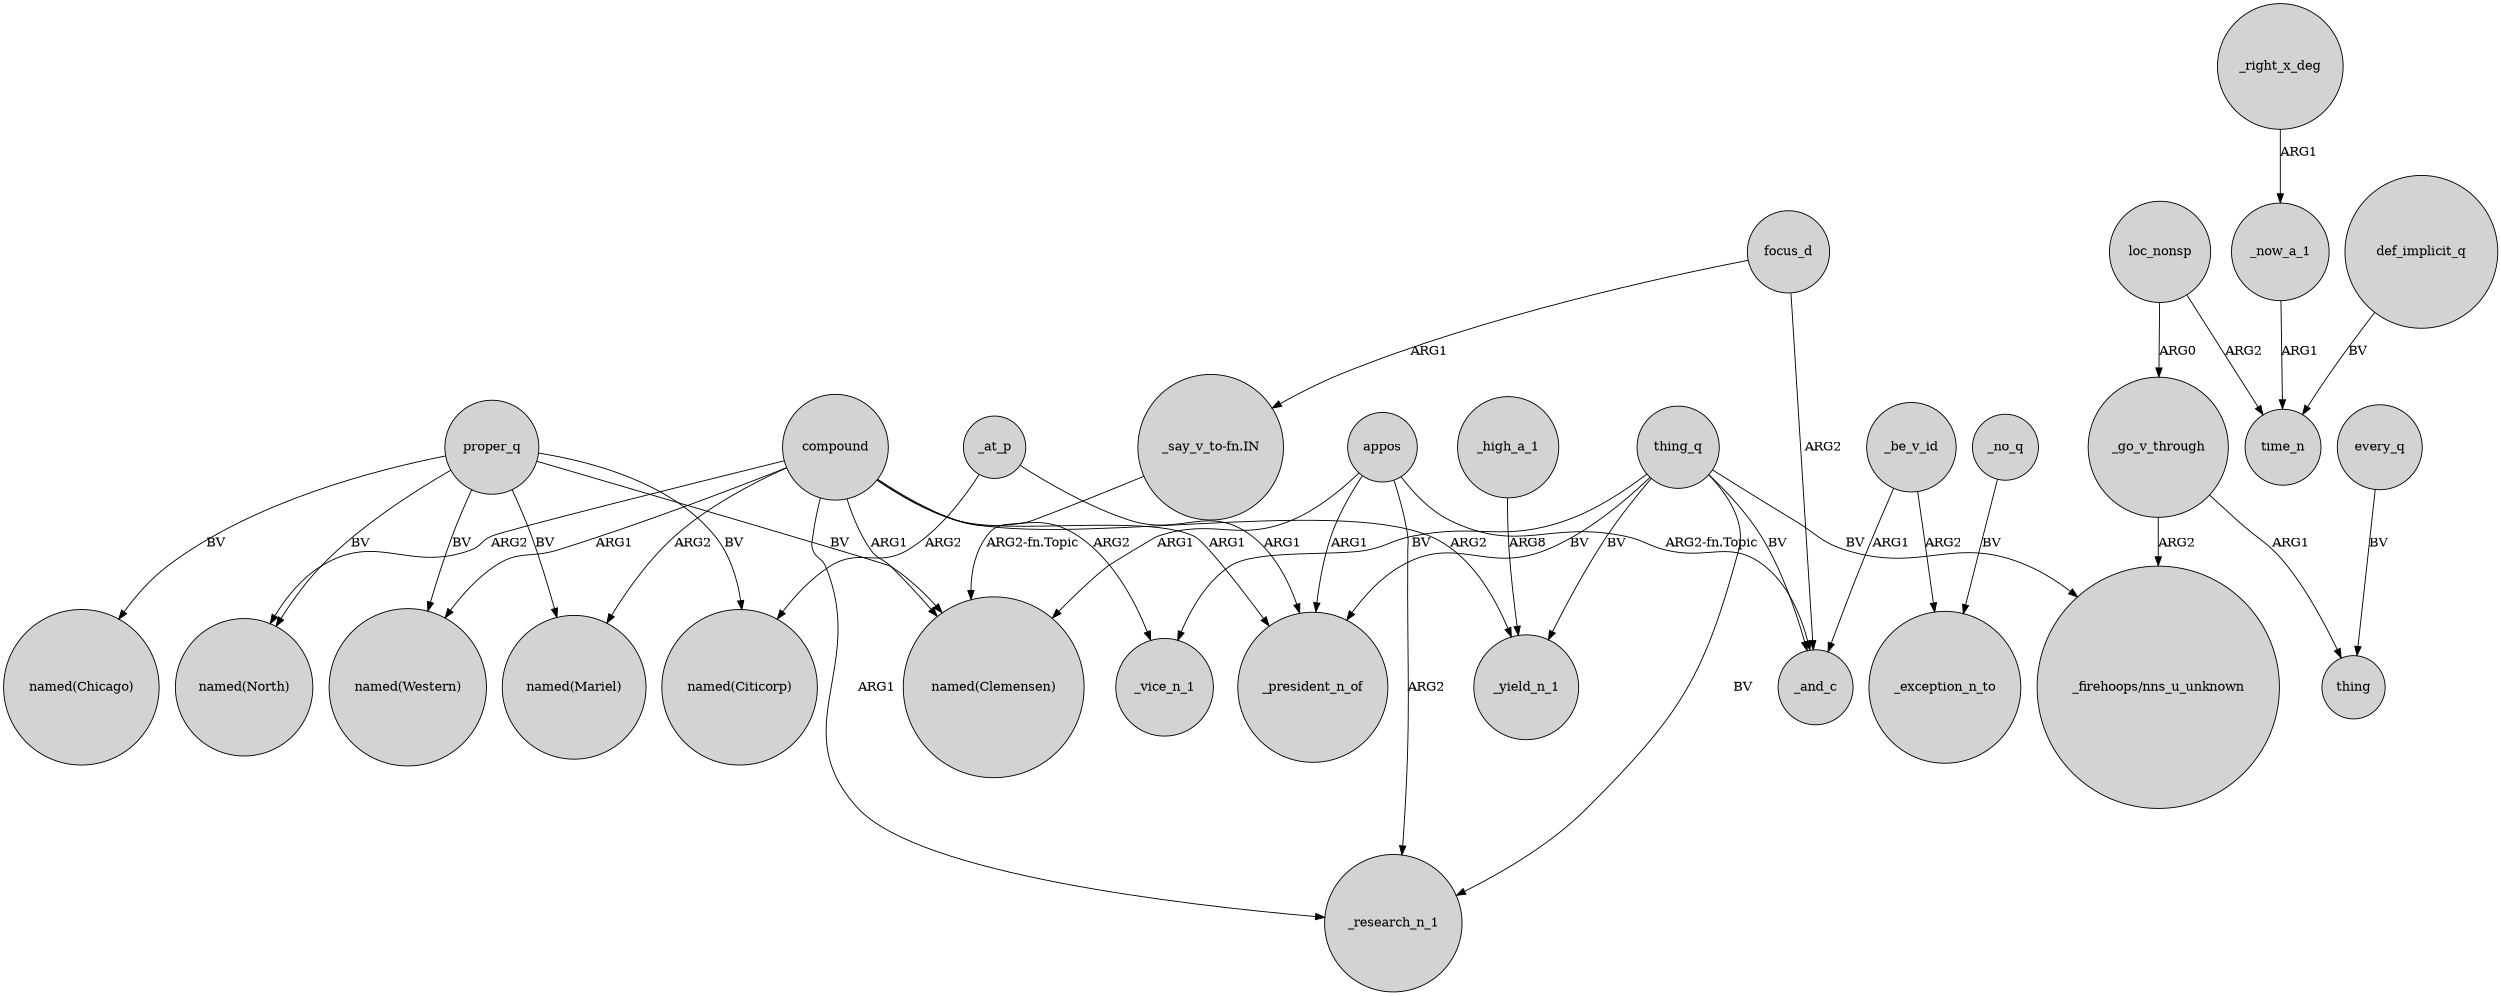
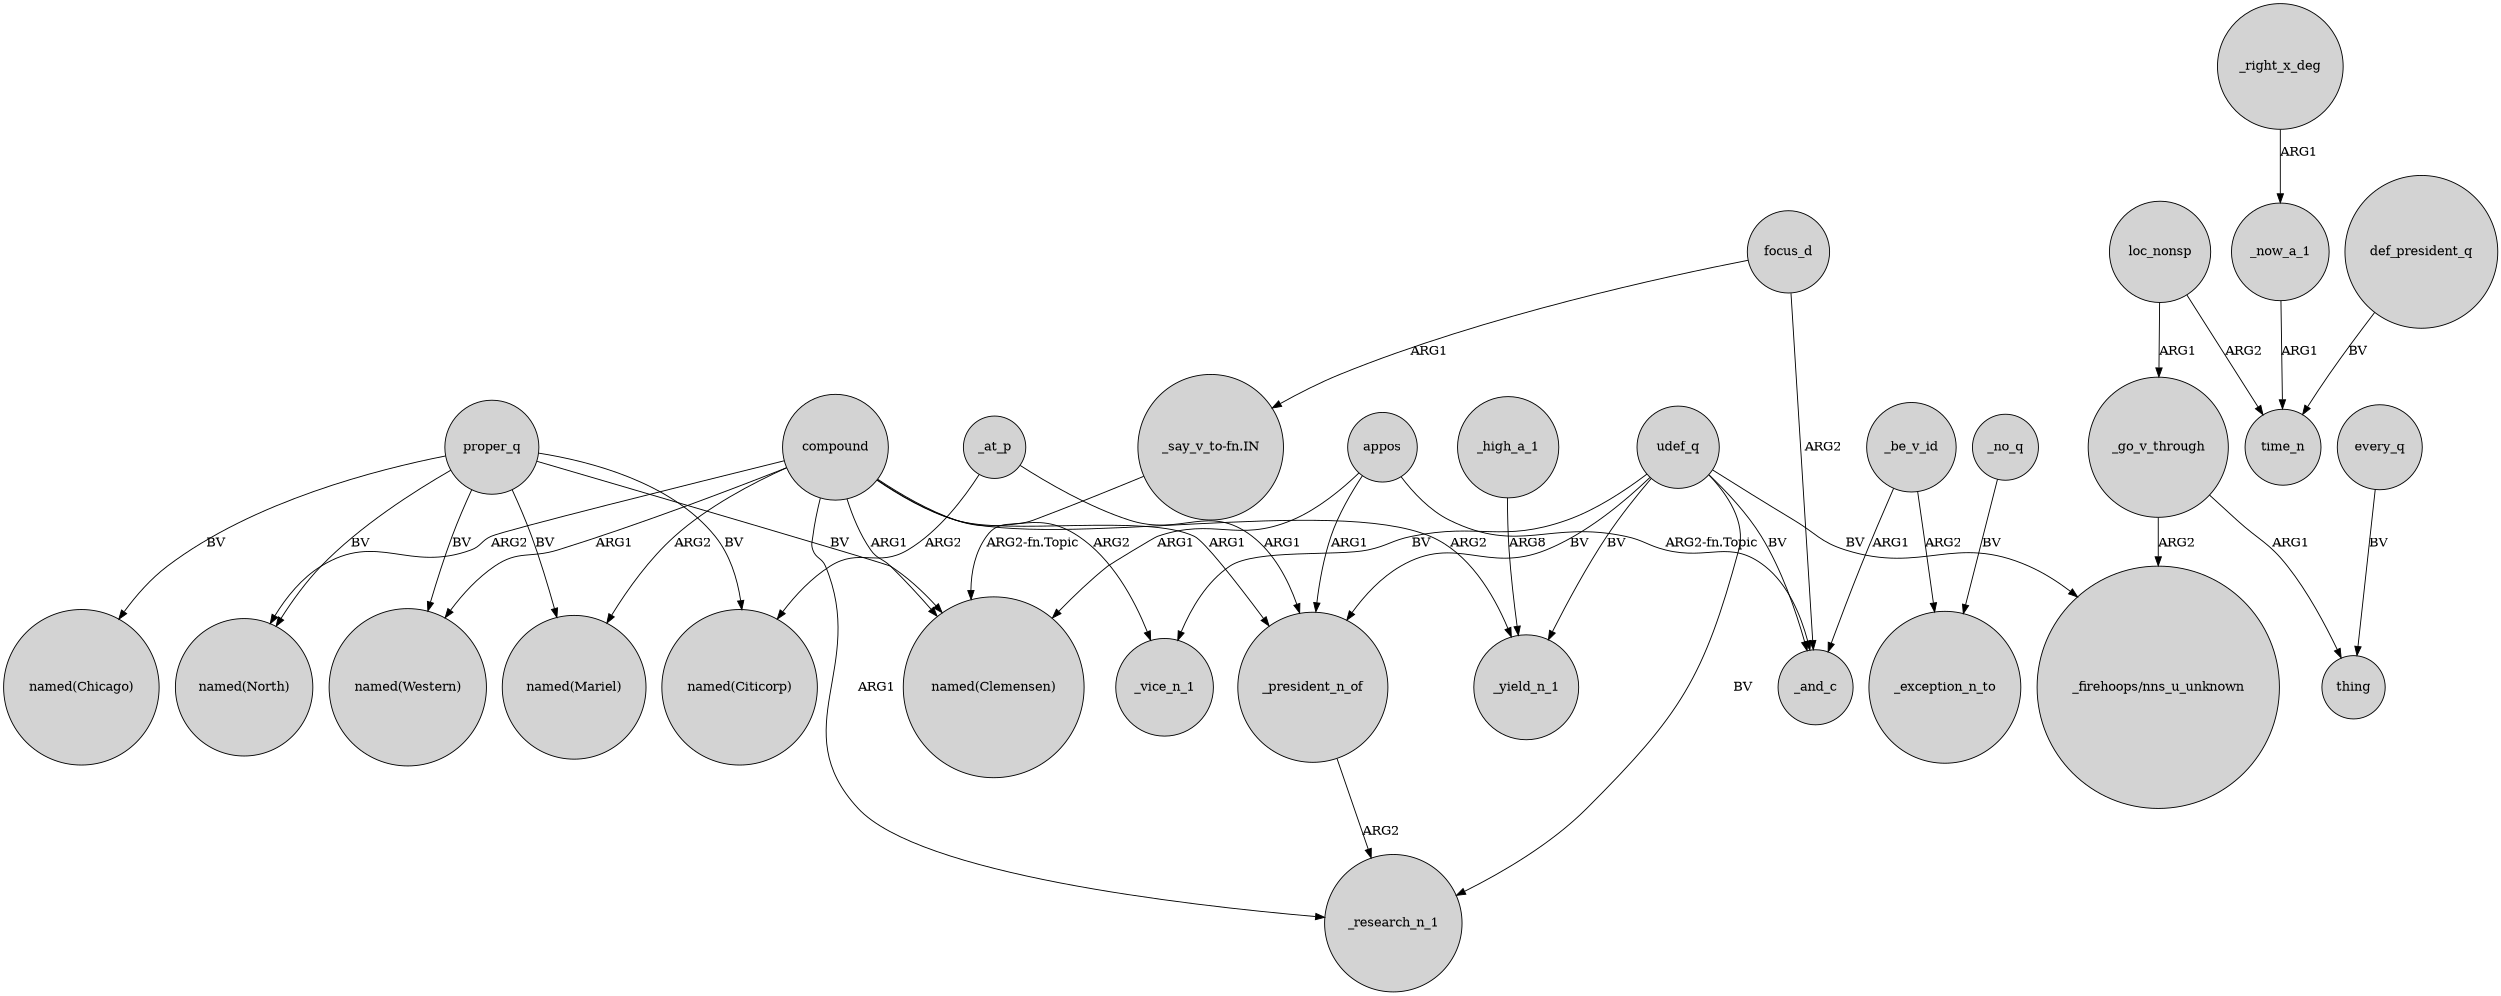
(2421, 252) -> (2421, 252)
(2178, 351) -> (2178, 351)
(1678, 447) -> (1678, 447)
(1408, 662) -> (1353, 804)
